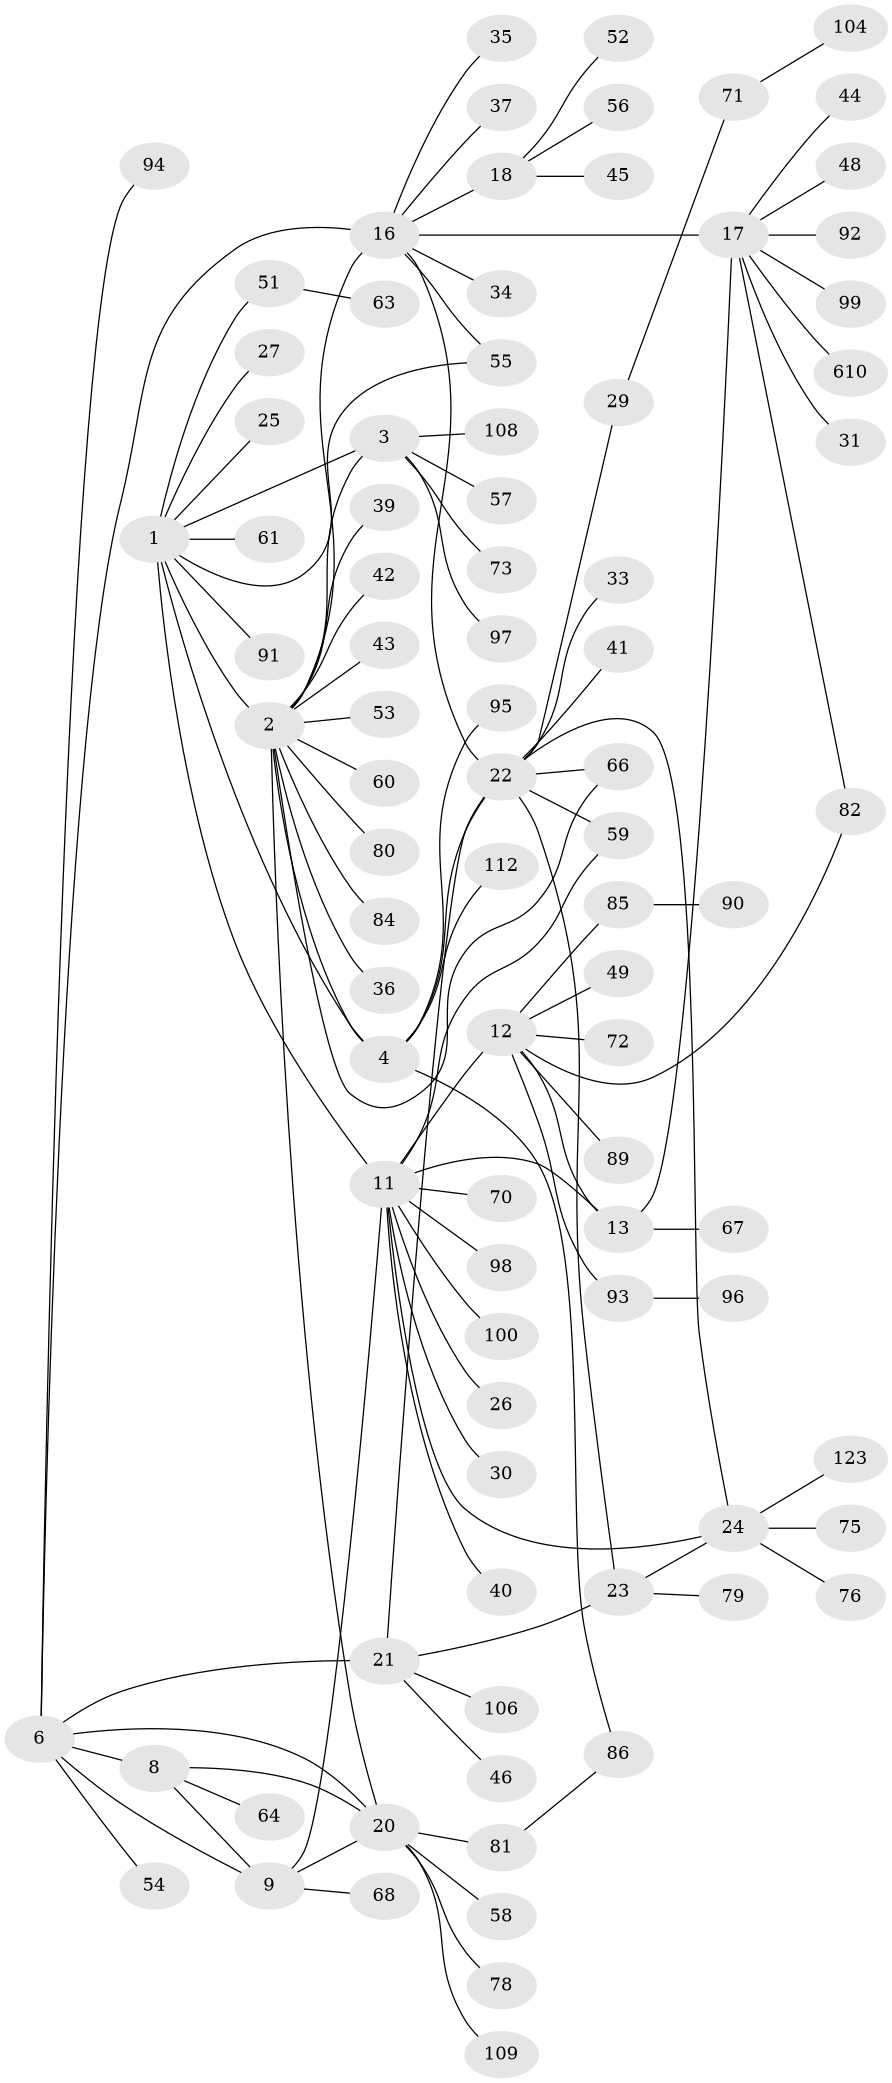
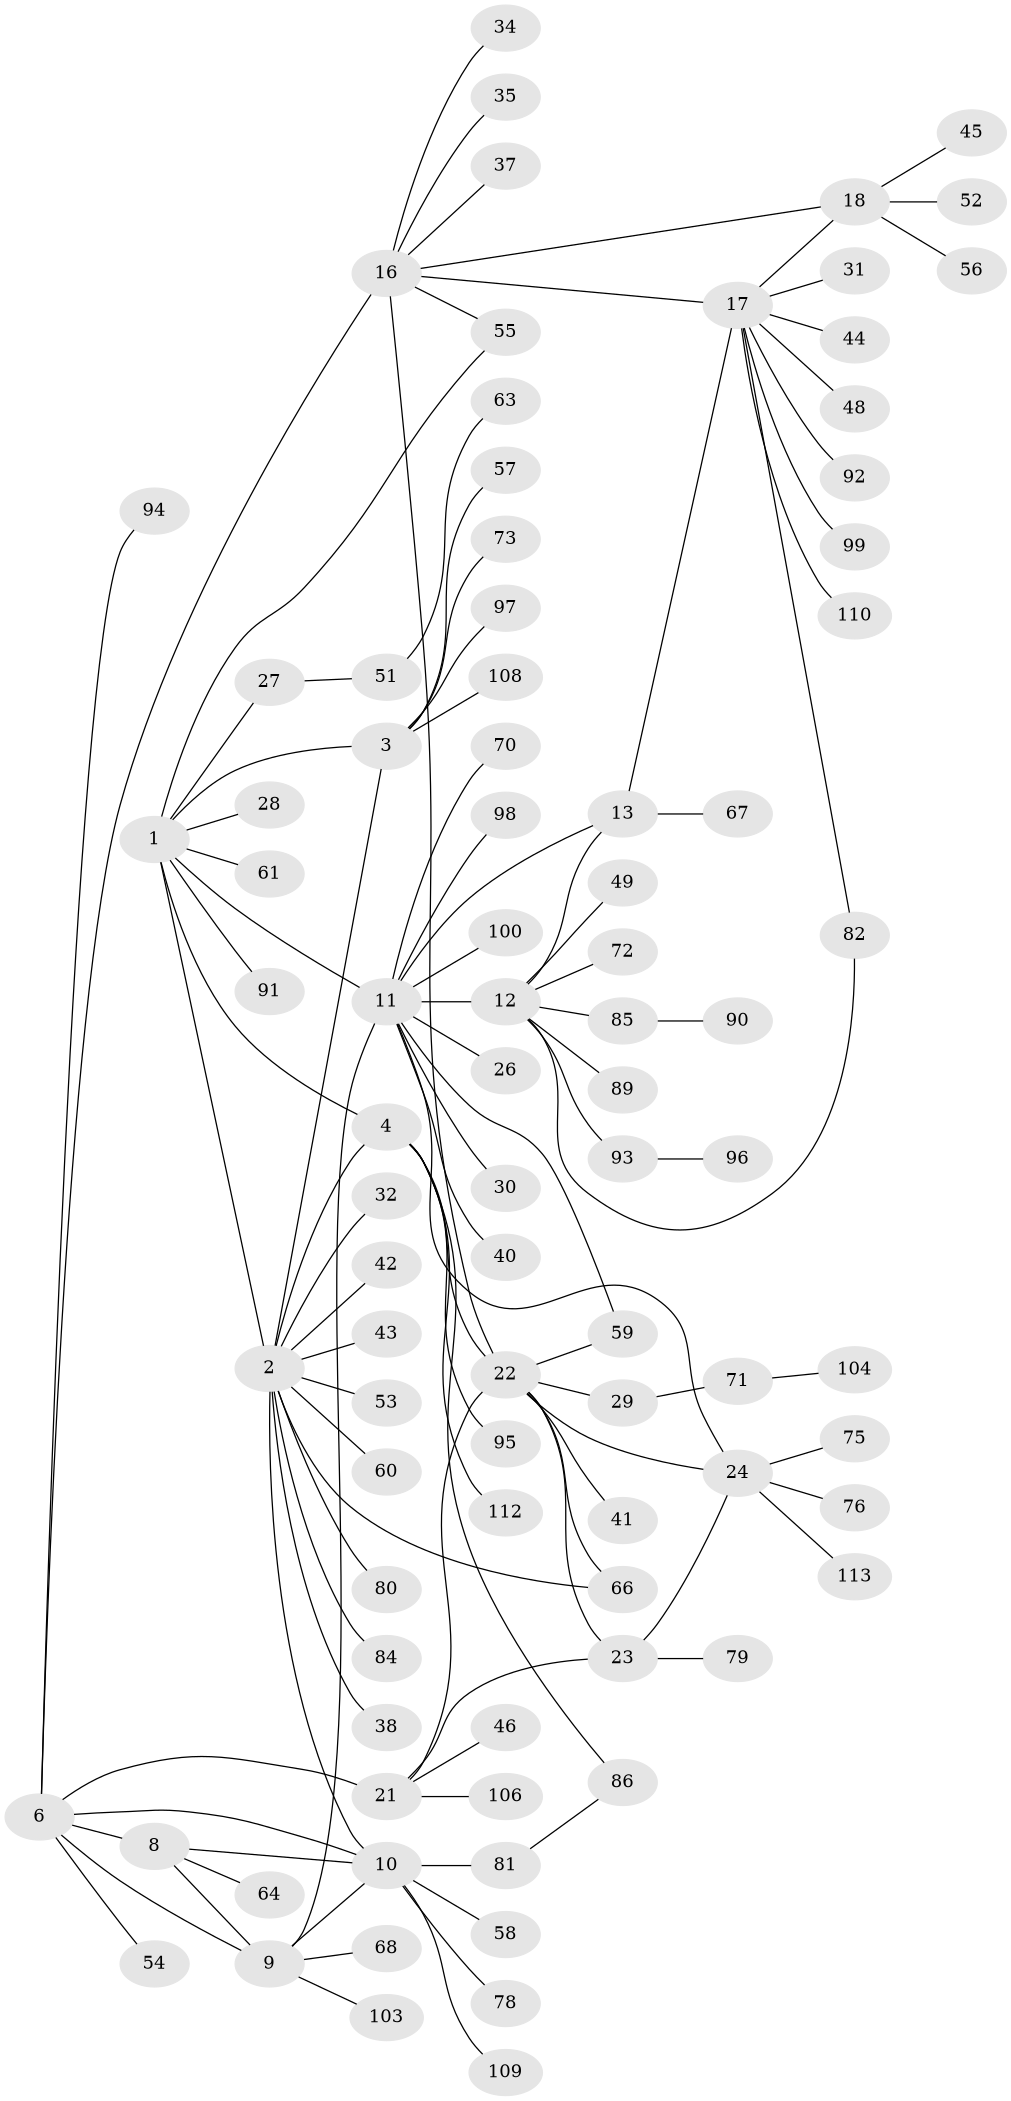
none -> (796, 254)
(851, 373) -> (855, 616)
(194, 405) -> (328, 680)
(270, 422) -> (270, 805)
(322, 433) -> none
(385, 507) -> (387, 1196)
(619, 580) -> none
(385, 990) -> (387, 1728)
(851, 1459) -> (855, 1577)
(385, 1827) -> (387, 1866)
none -> (387, 2018)
